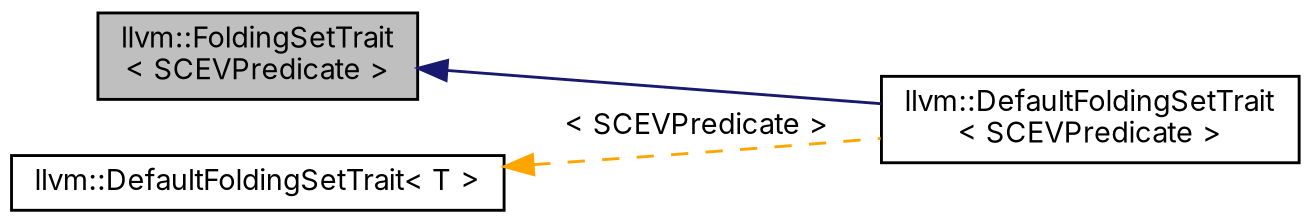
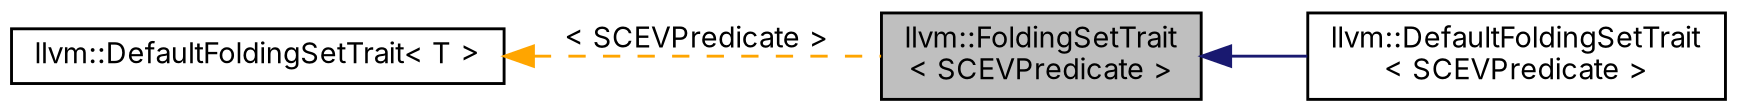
(707, 152) -> (707, 56)
